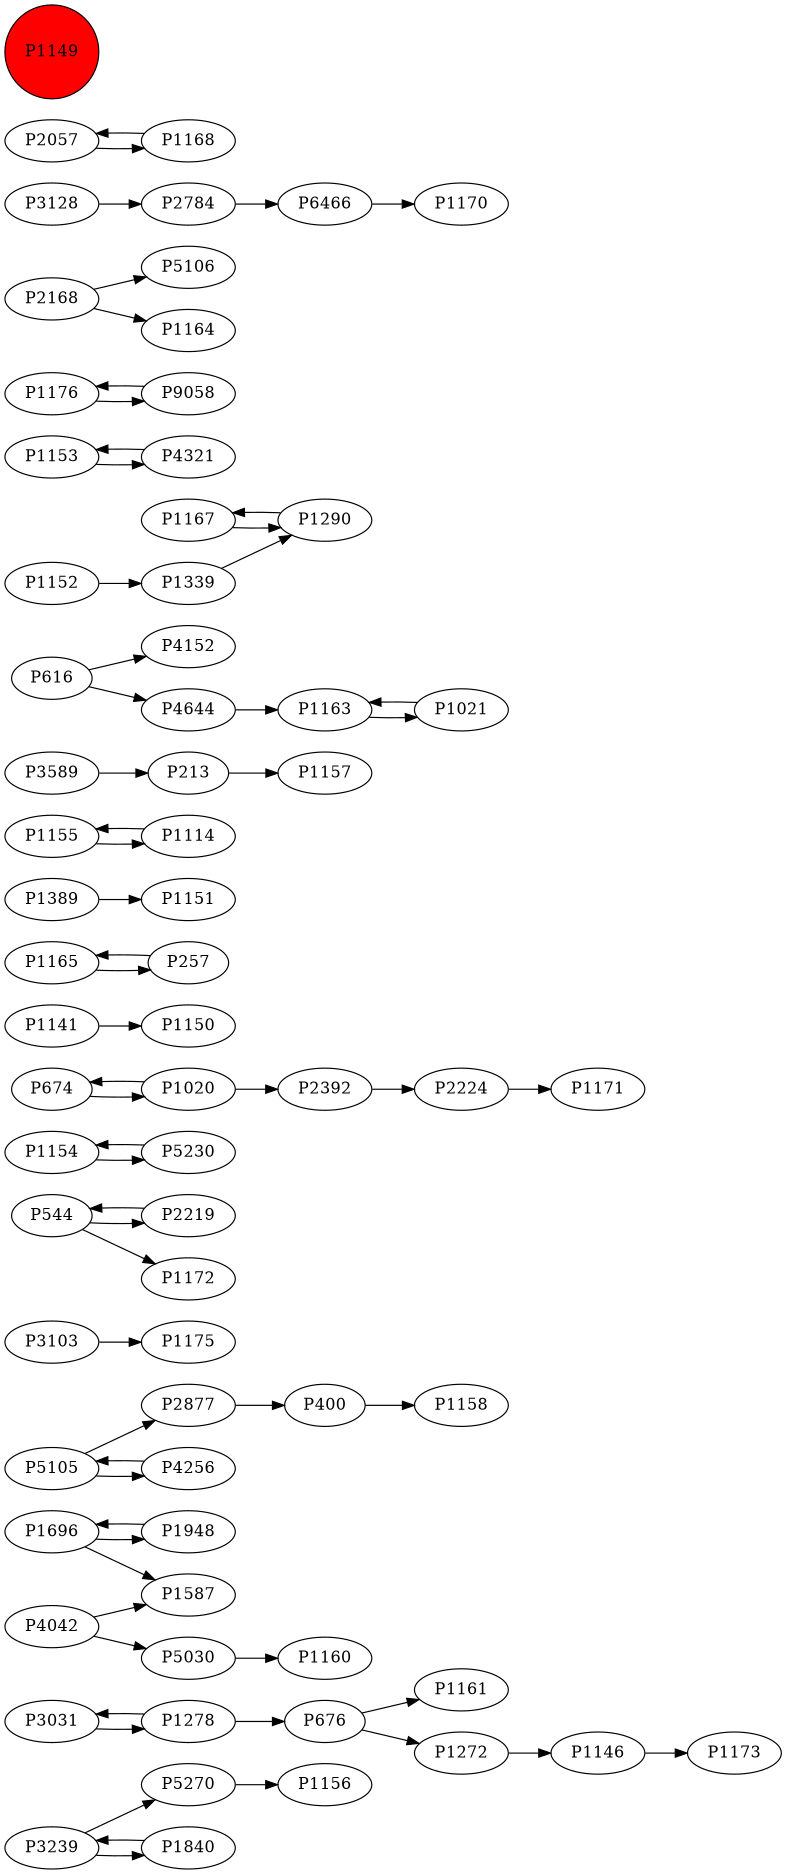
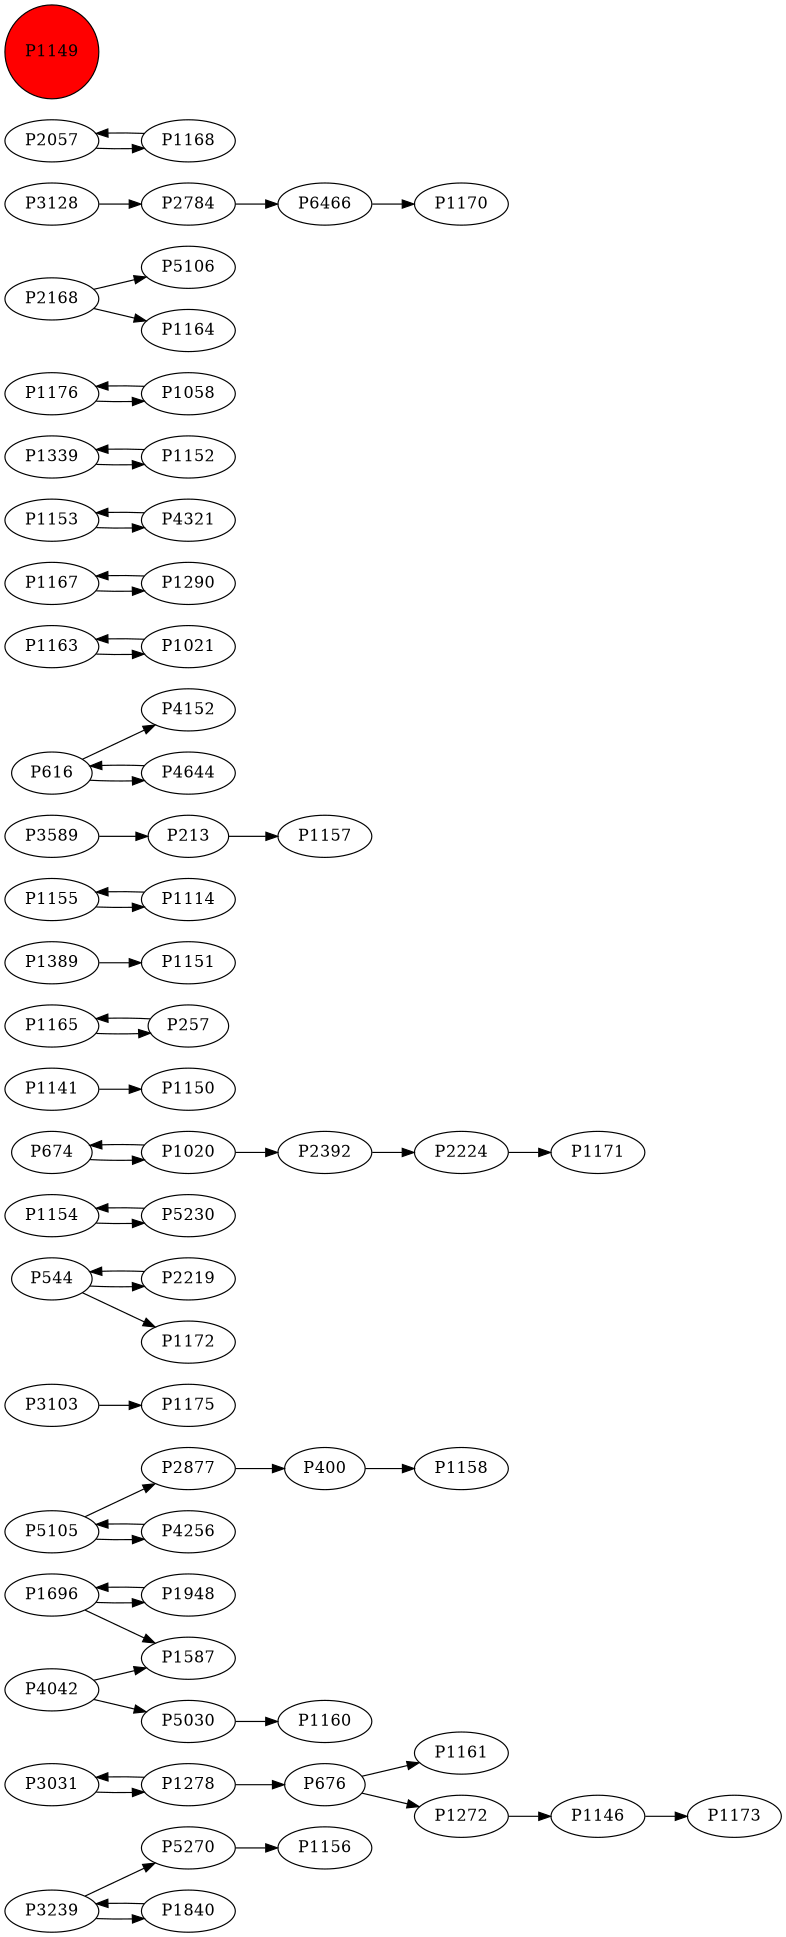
(188, 394) -> (188, 394)
(251, 554) -> (114, 465)
(251, 710) -> (123, 765)
